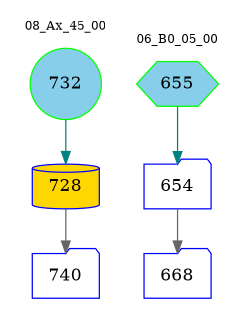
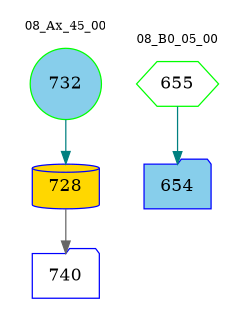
(178, 40) -> (178, 40)
(178, 84) -> (178, 84)
(178, 186) -> (178, 186)
(178, 276) -> none
